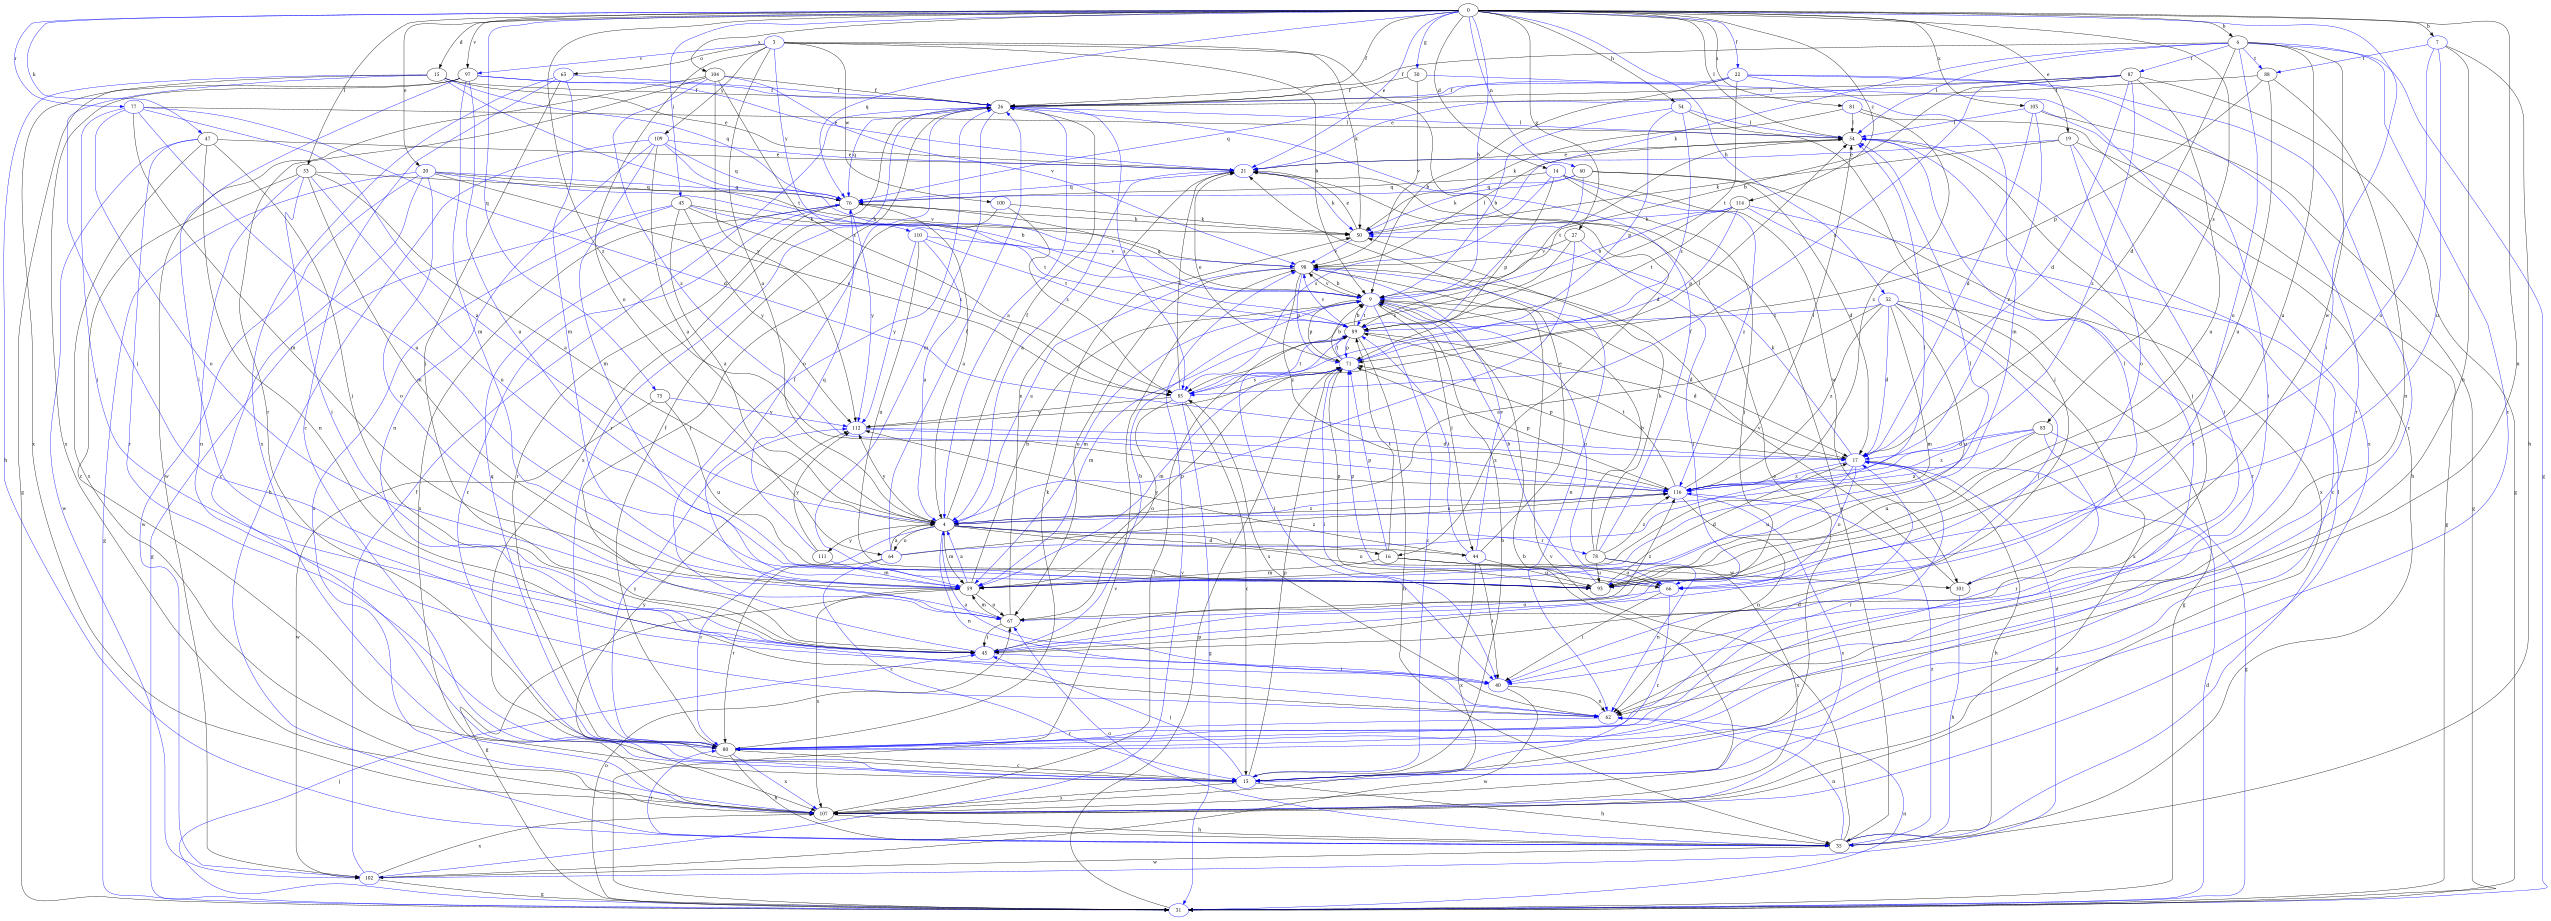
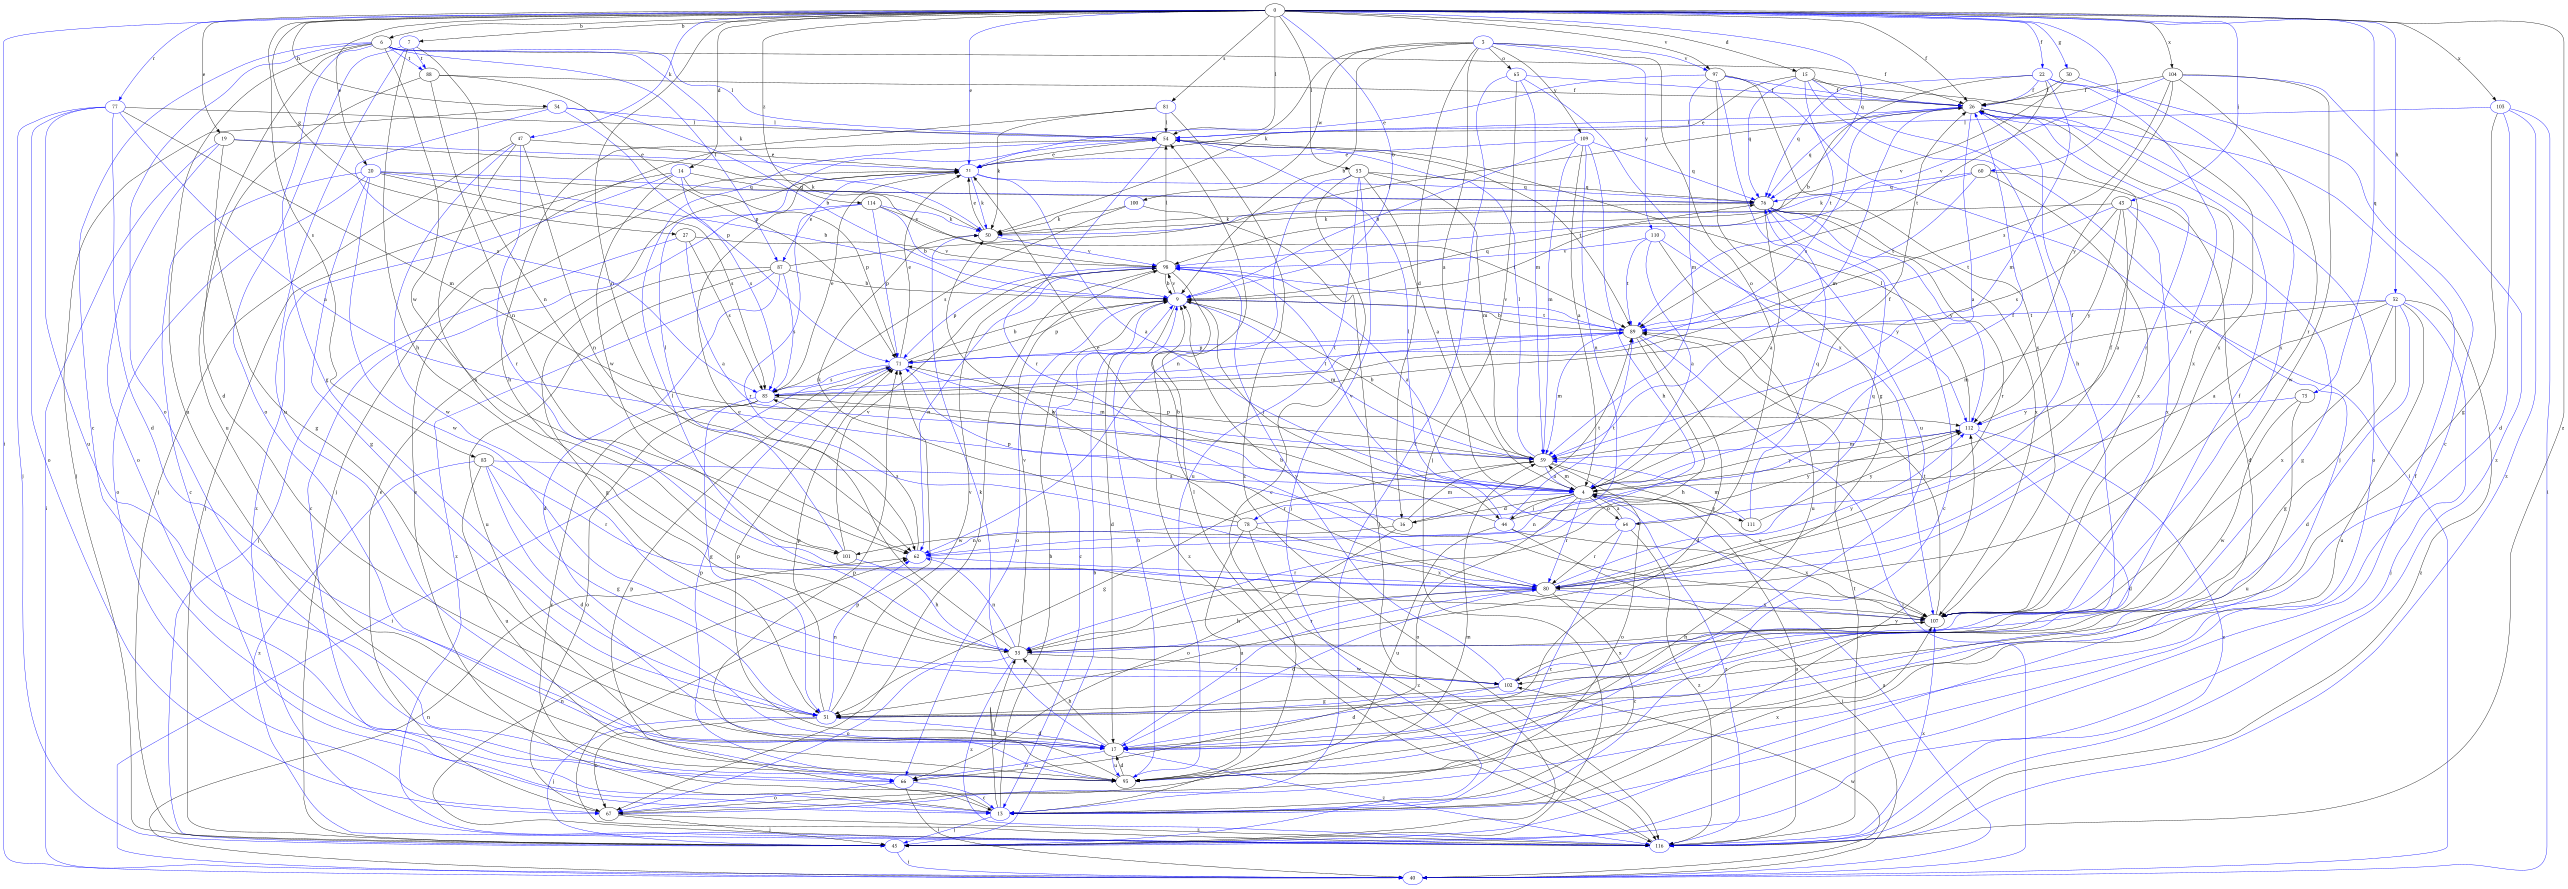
(1749, 95) -> (864, 180)
none -> (1759, 448)
(1856, 460) -> (1114, 750)
